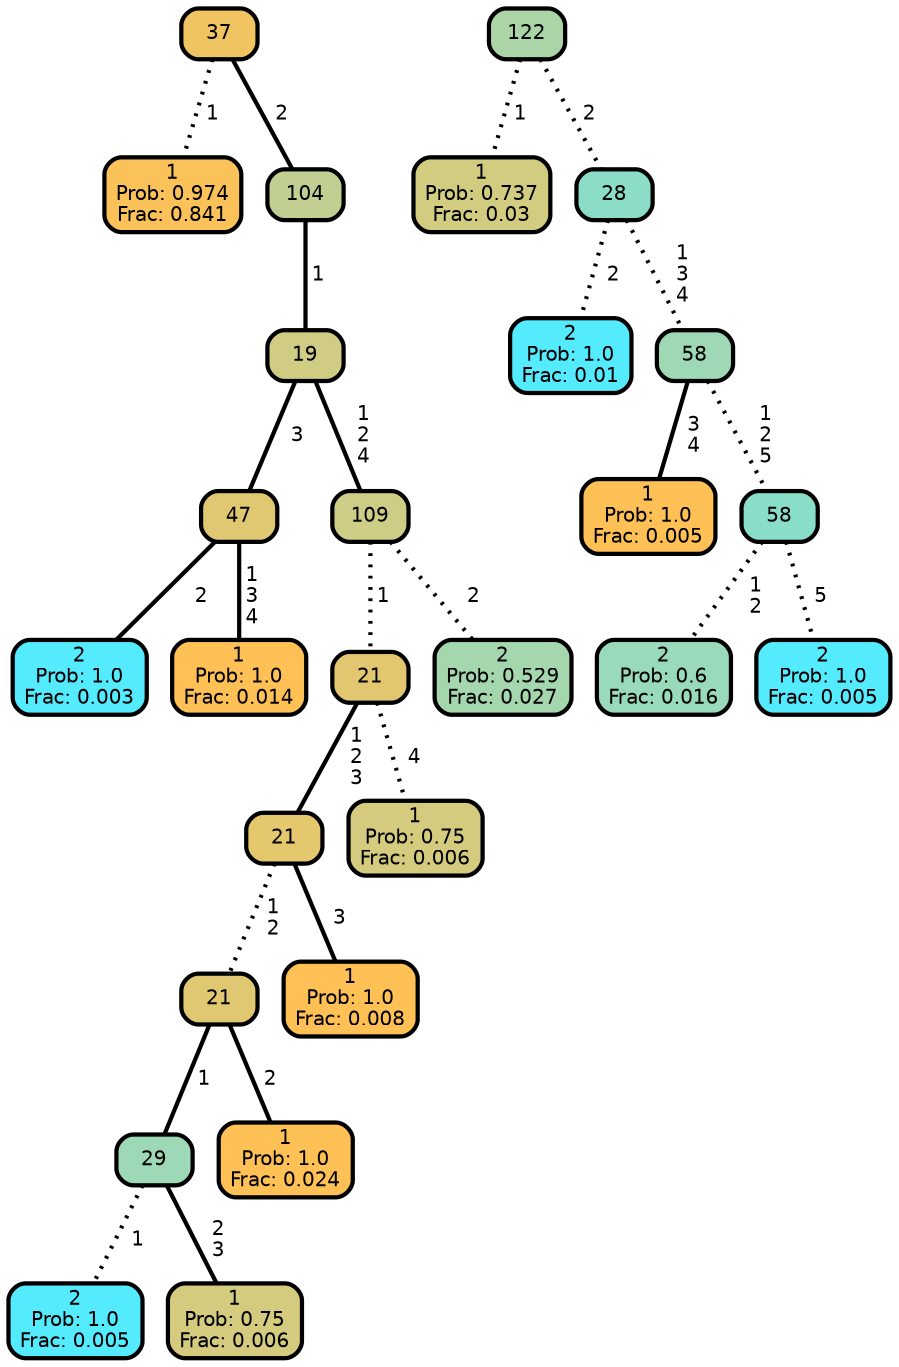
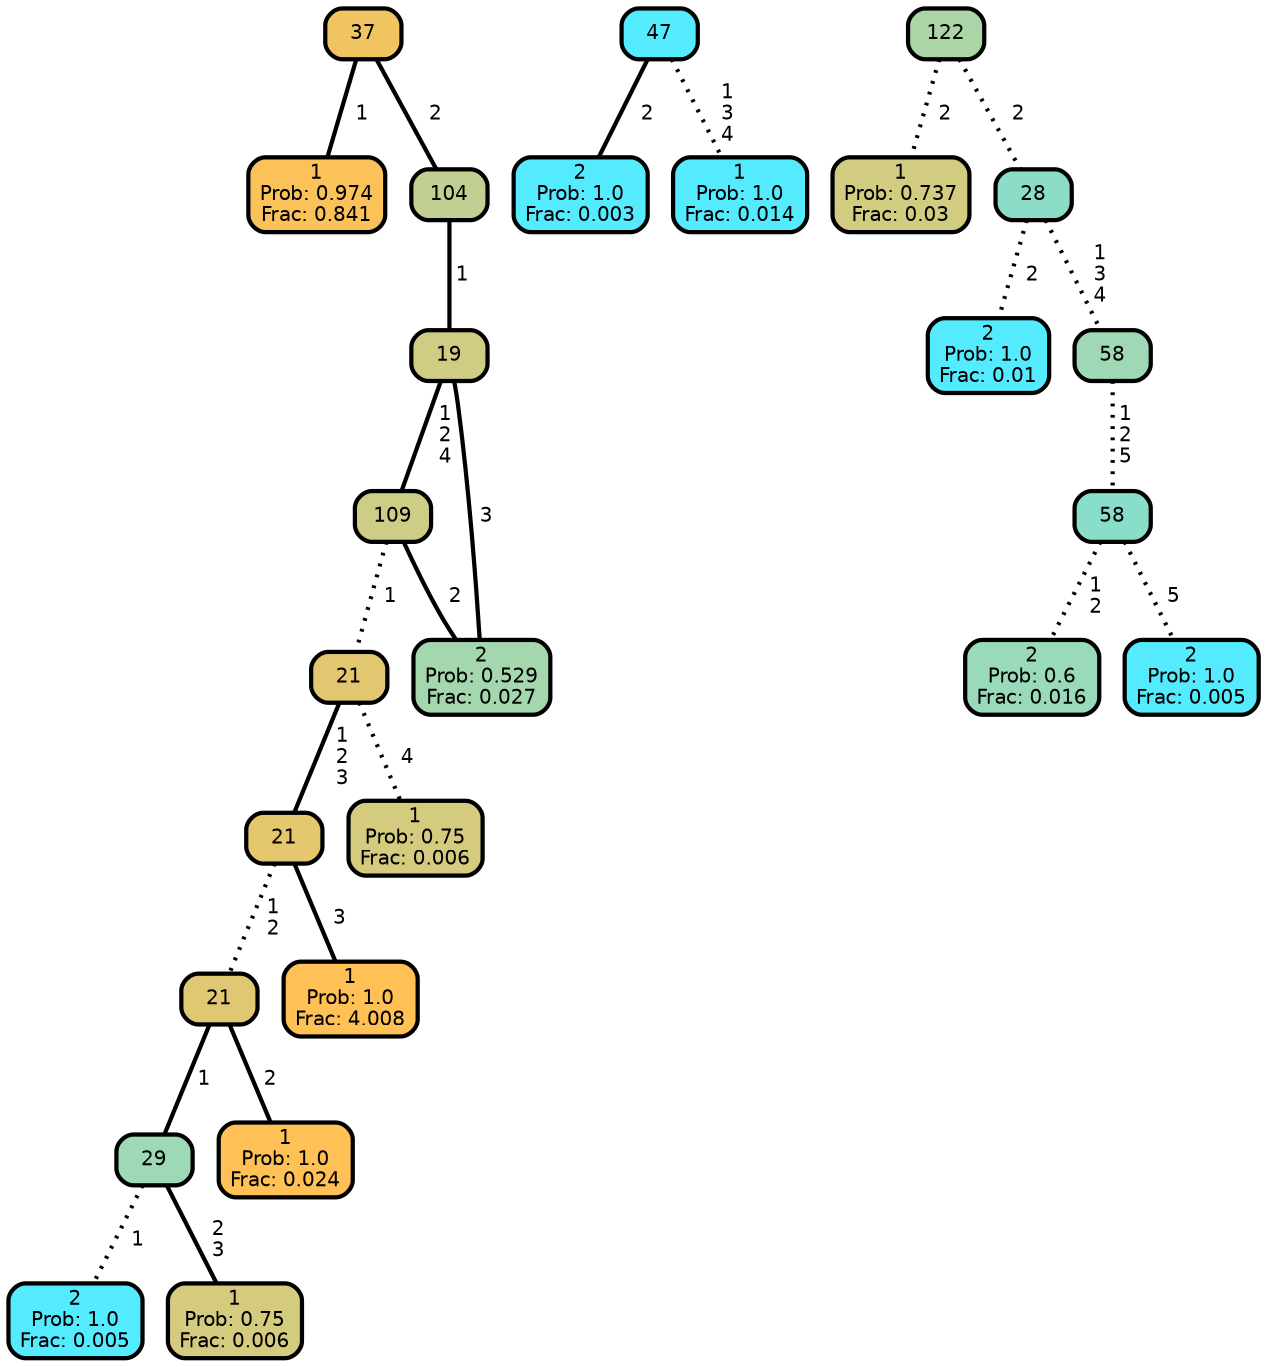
(198, 108) -> (342, 108)
(517, 114) -> (942, 114)
(272, 436) -> (470, 510)
(239, 516) -> (660, 34)
(648, 516) -> none
(239, 591) -> (697, 108)
(432, 591) -> (428, 592)
(239, 677) -> (740, 195)
(351, 999) -> (351, 999)
